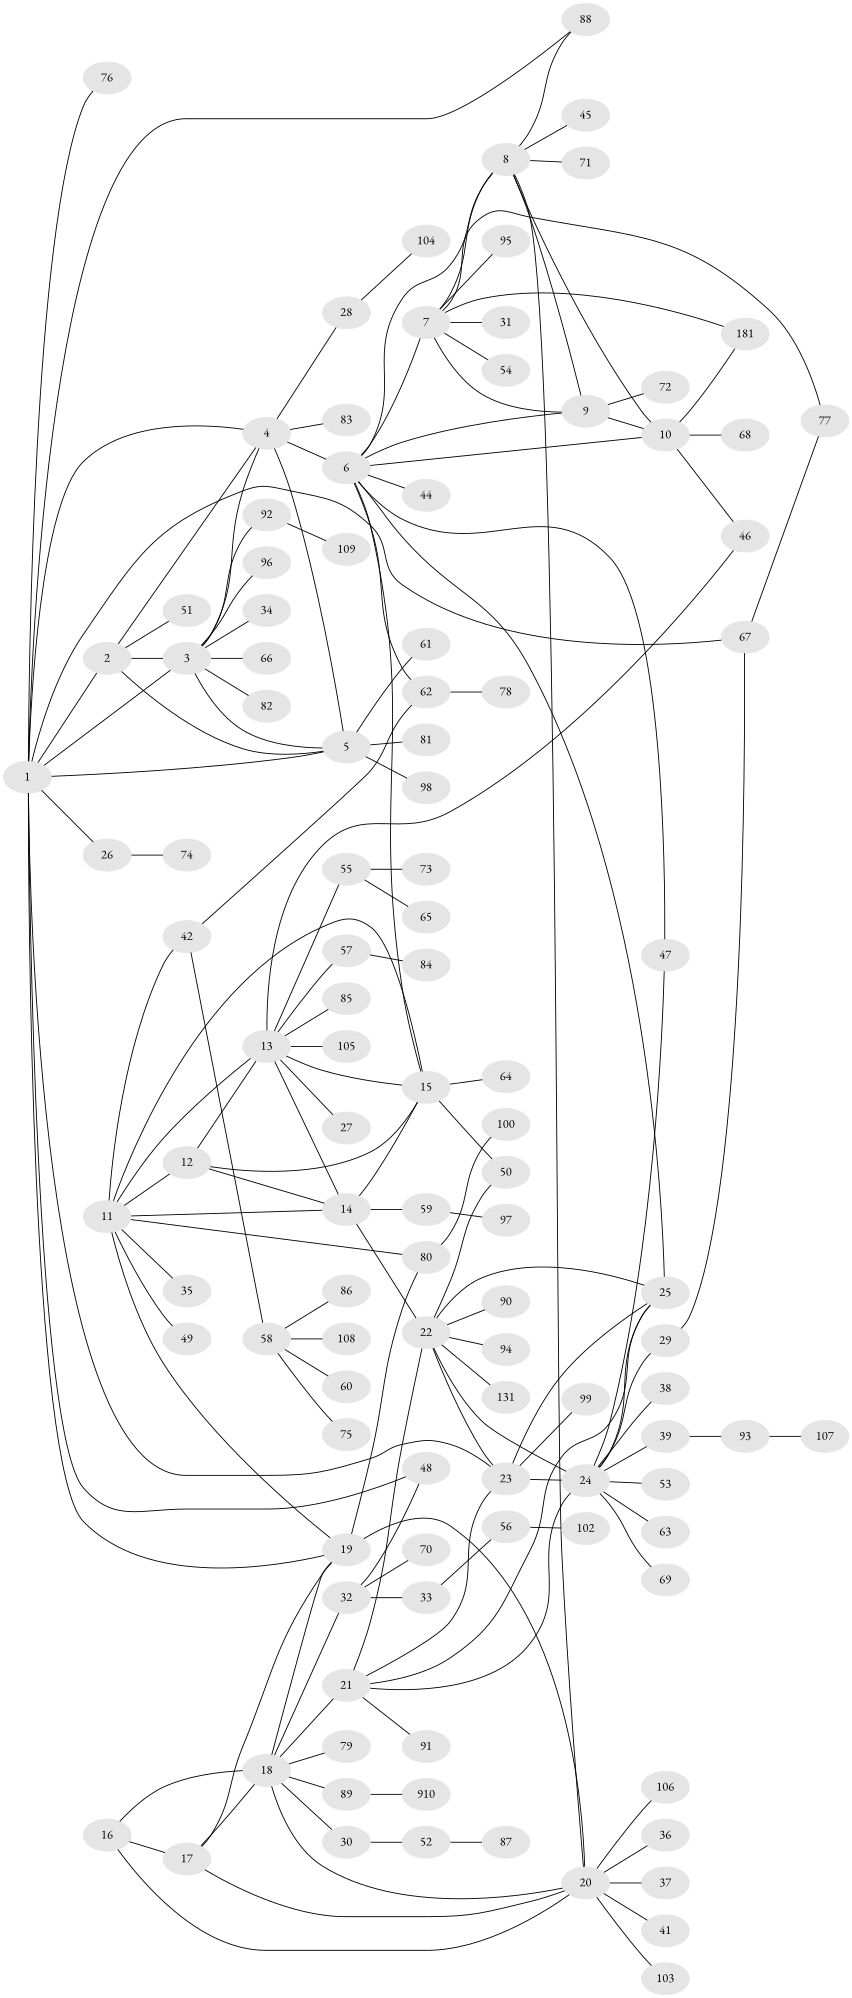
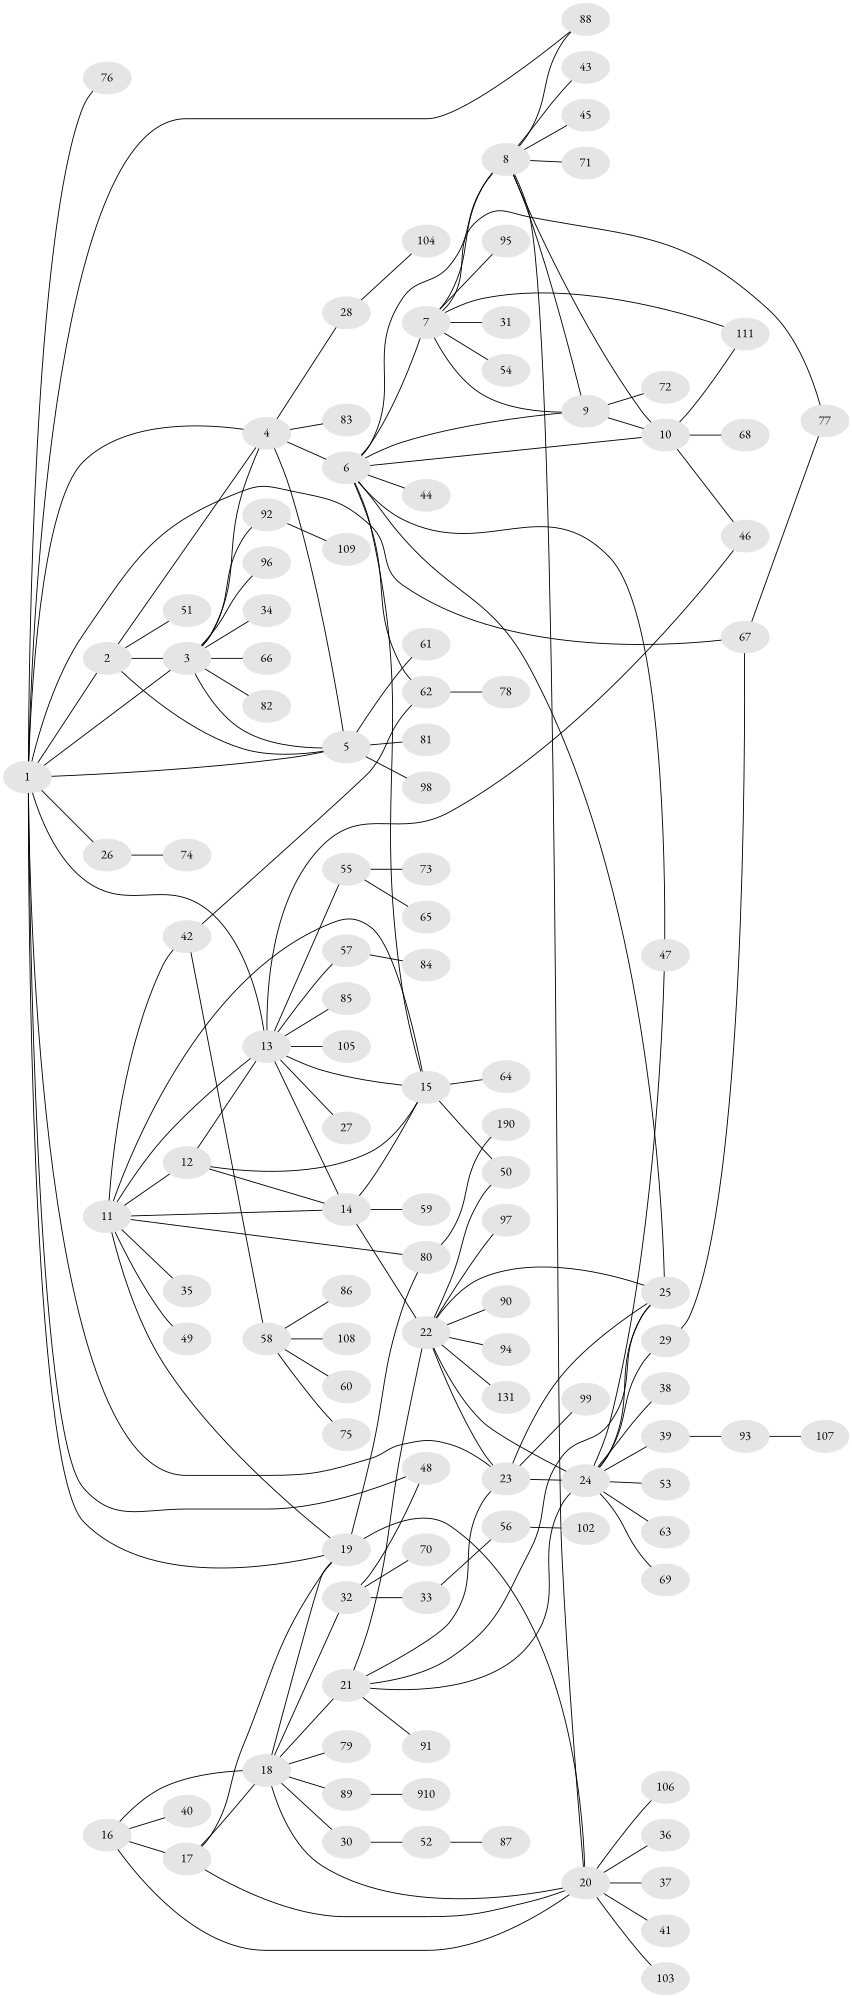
none -> (586, 67)
(745, 334) -> (745, 334)
none -> (162, 895)
(506, 1124) -> (506, 1124)
(465, 1215) -> (463, 1275)
none -> (187, 1811)
